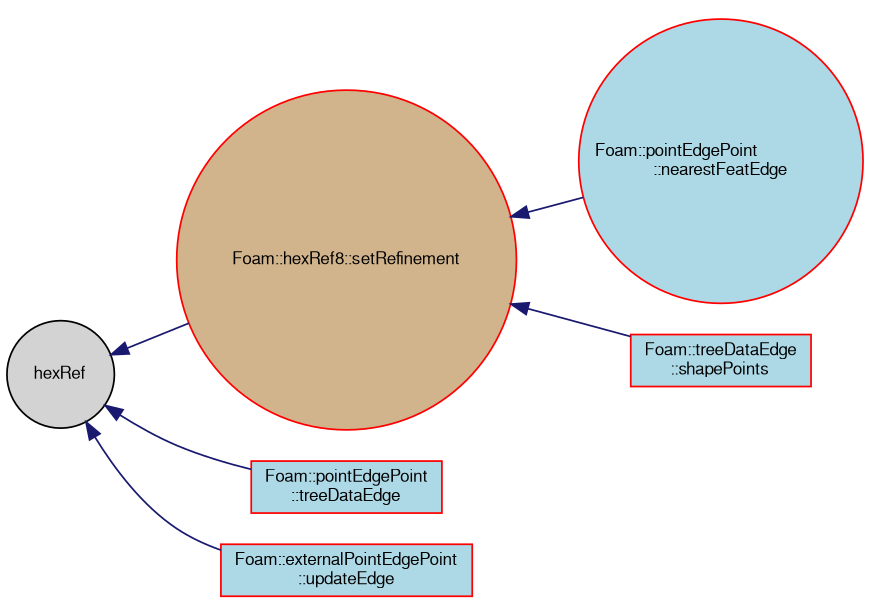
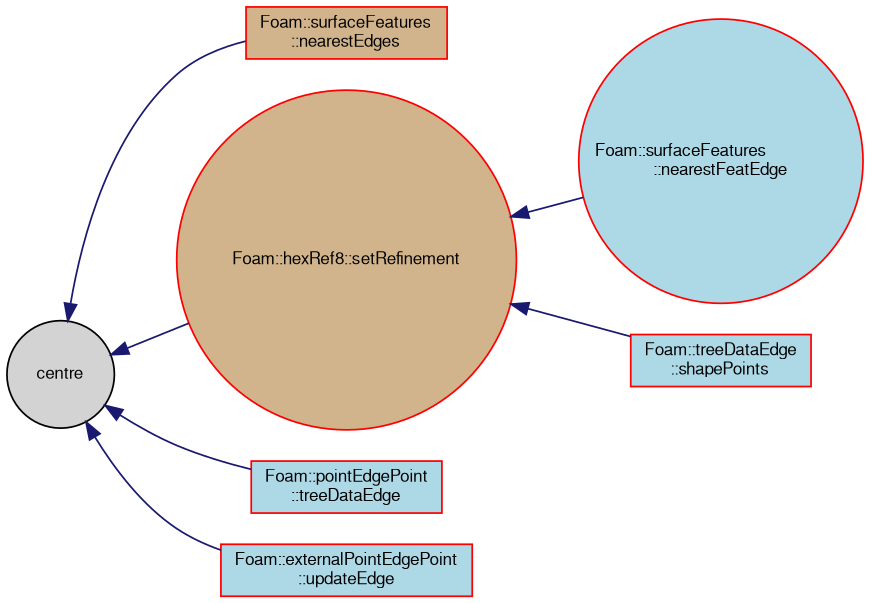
none -> (347, 33)
(721, 161) -> (721, 161)
(61, 374) -> (61, 374)
